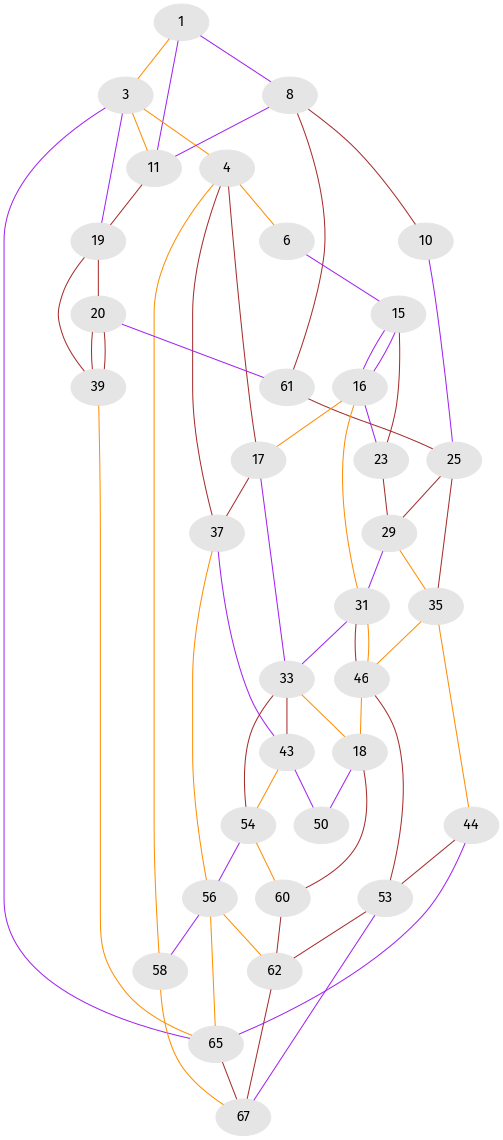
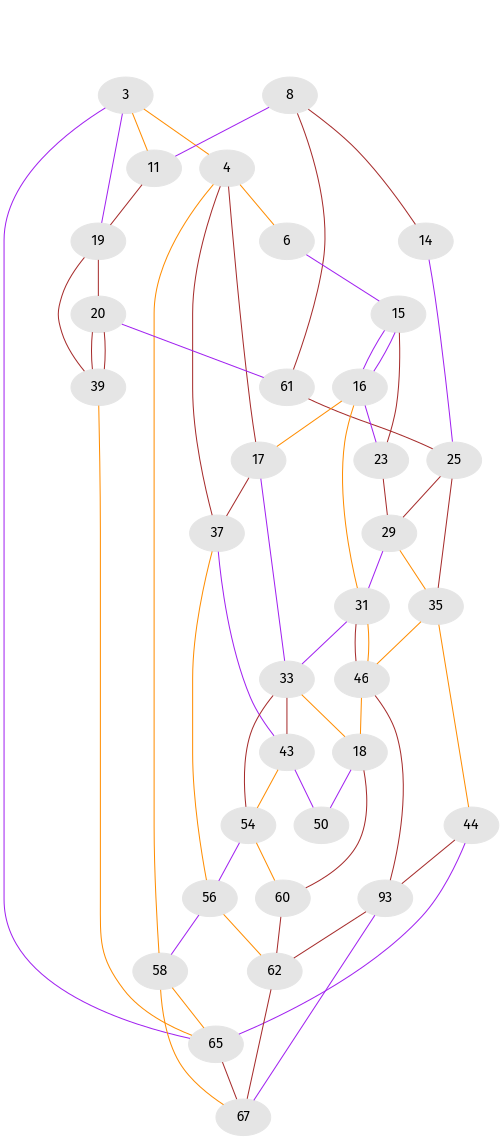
(181, 22) -> none
(426, 241) -> (426, 241)
(385, 898) -> (385, 898)
(213, 971) -> (188, 1008)
